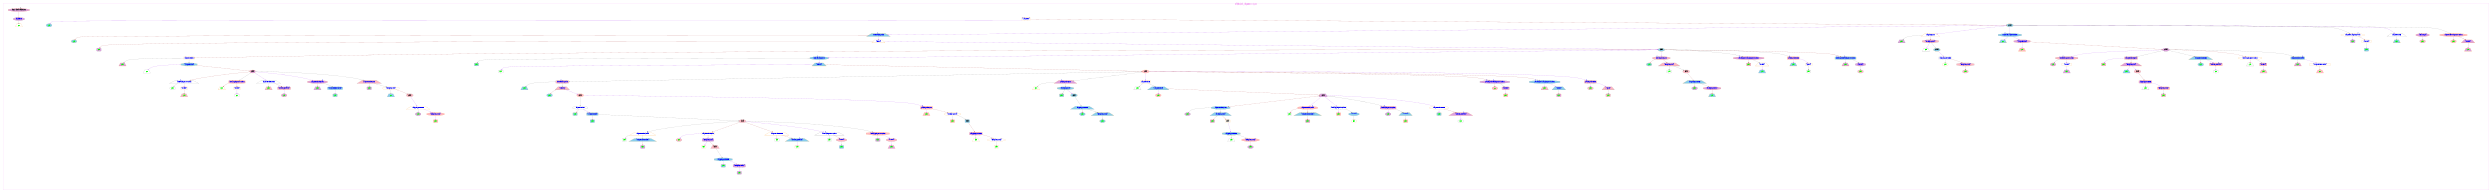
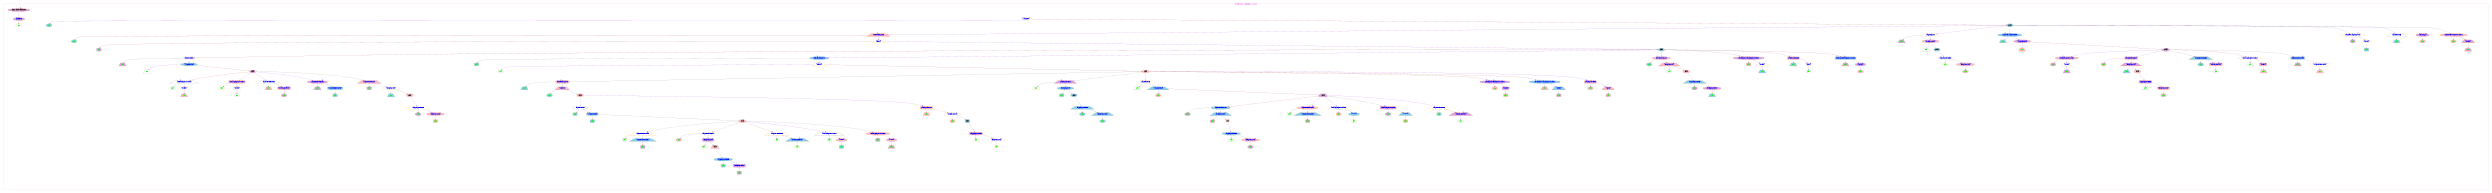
(878, 35) -> (878, 35)
(819, 64) -> (819, 64)
